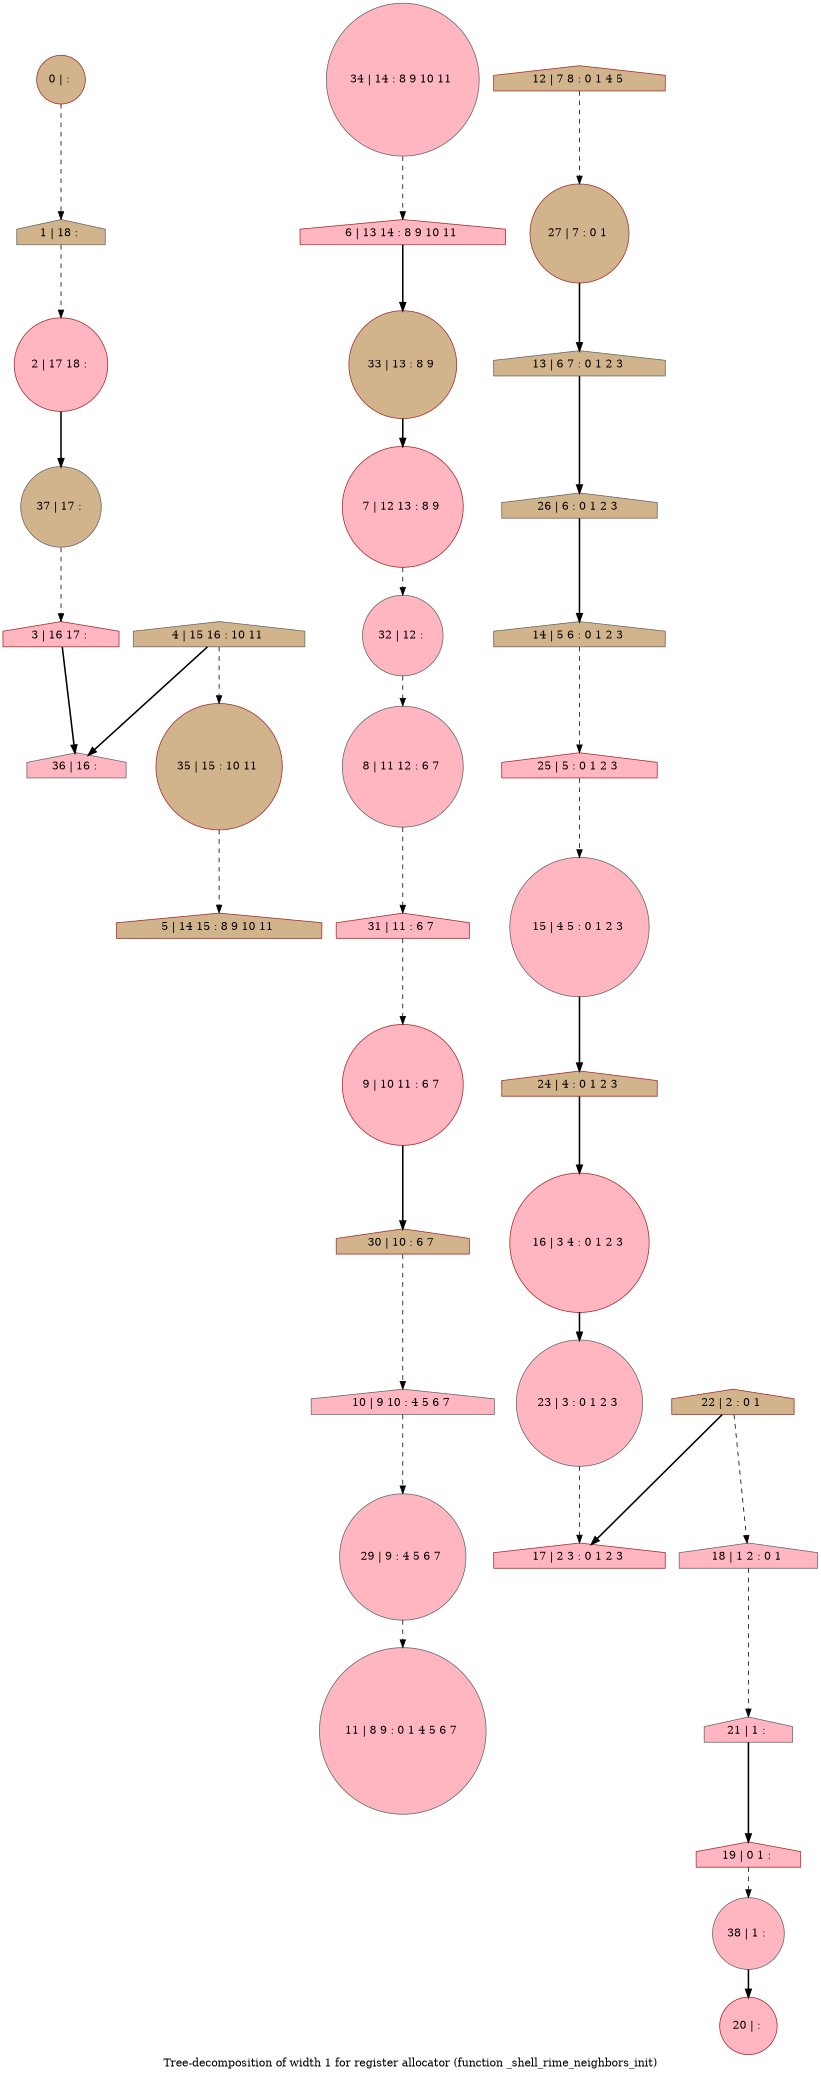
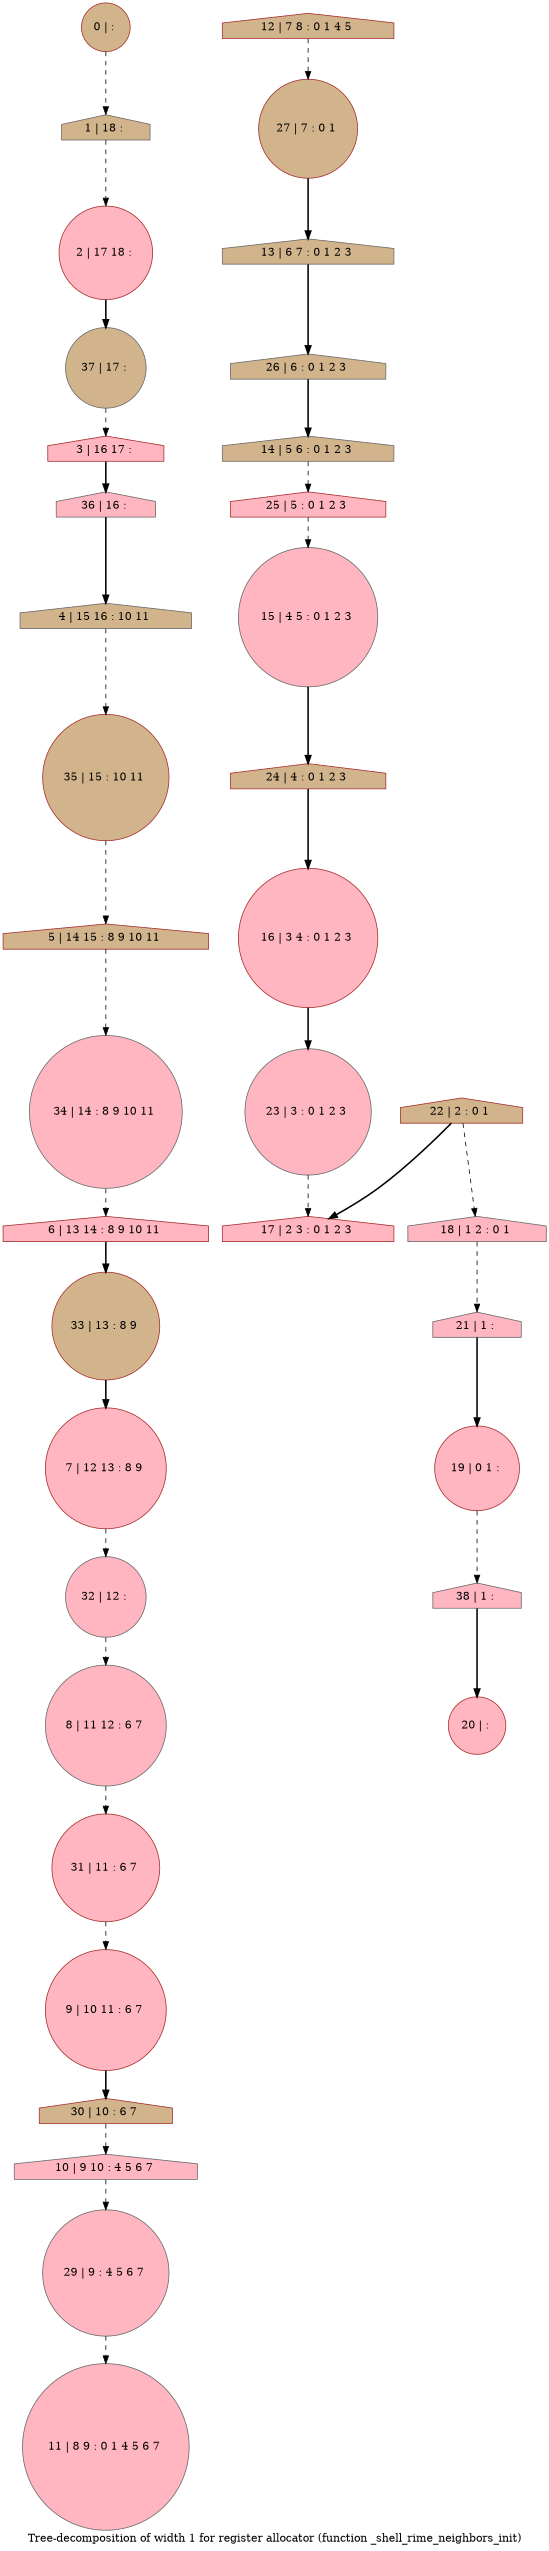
(151, 698) -> (106, 556)
(403, 927) -> (106, 1868)
none -> (106, 988)
(748, 1856) -> (477, 1468)
(748, 1934) -> (477, 1597)
